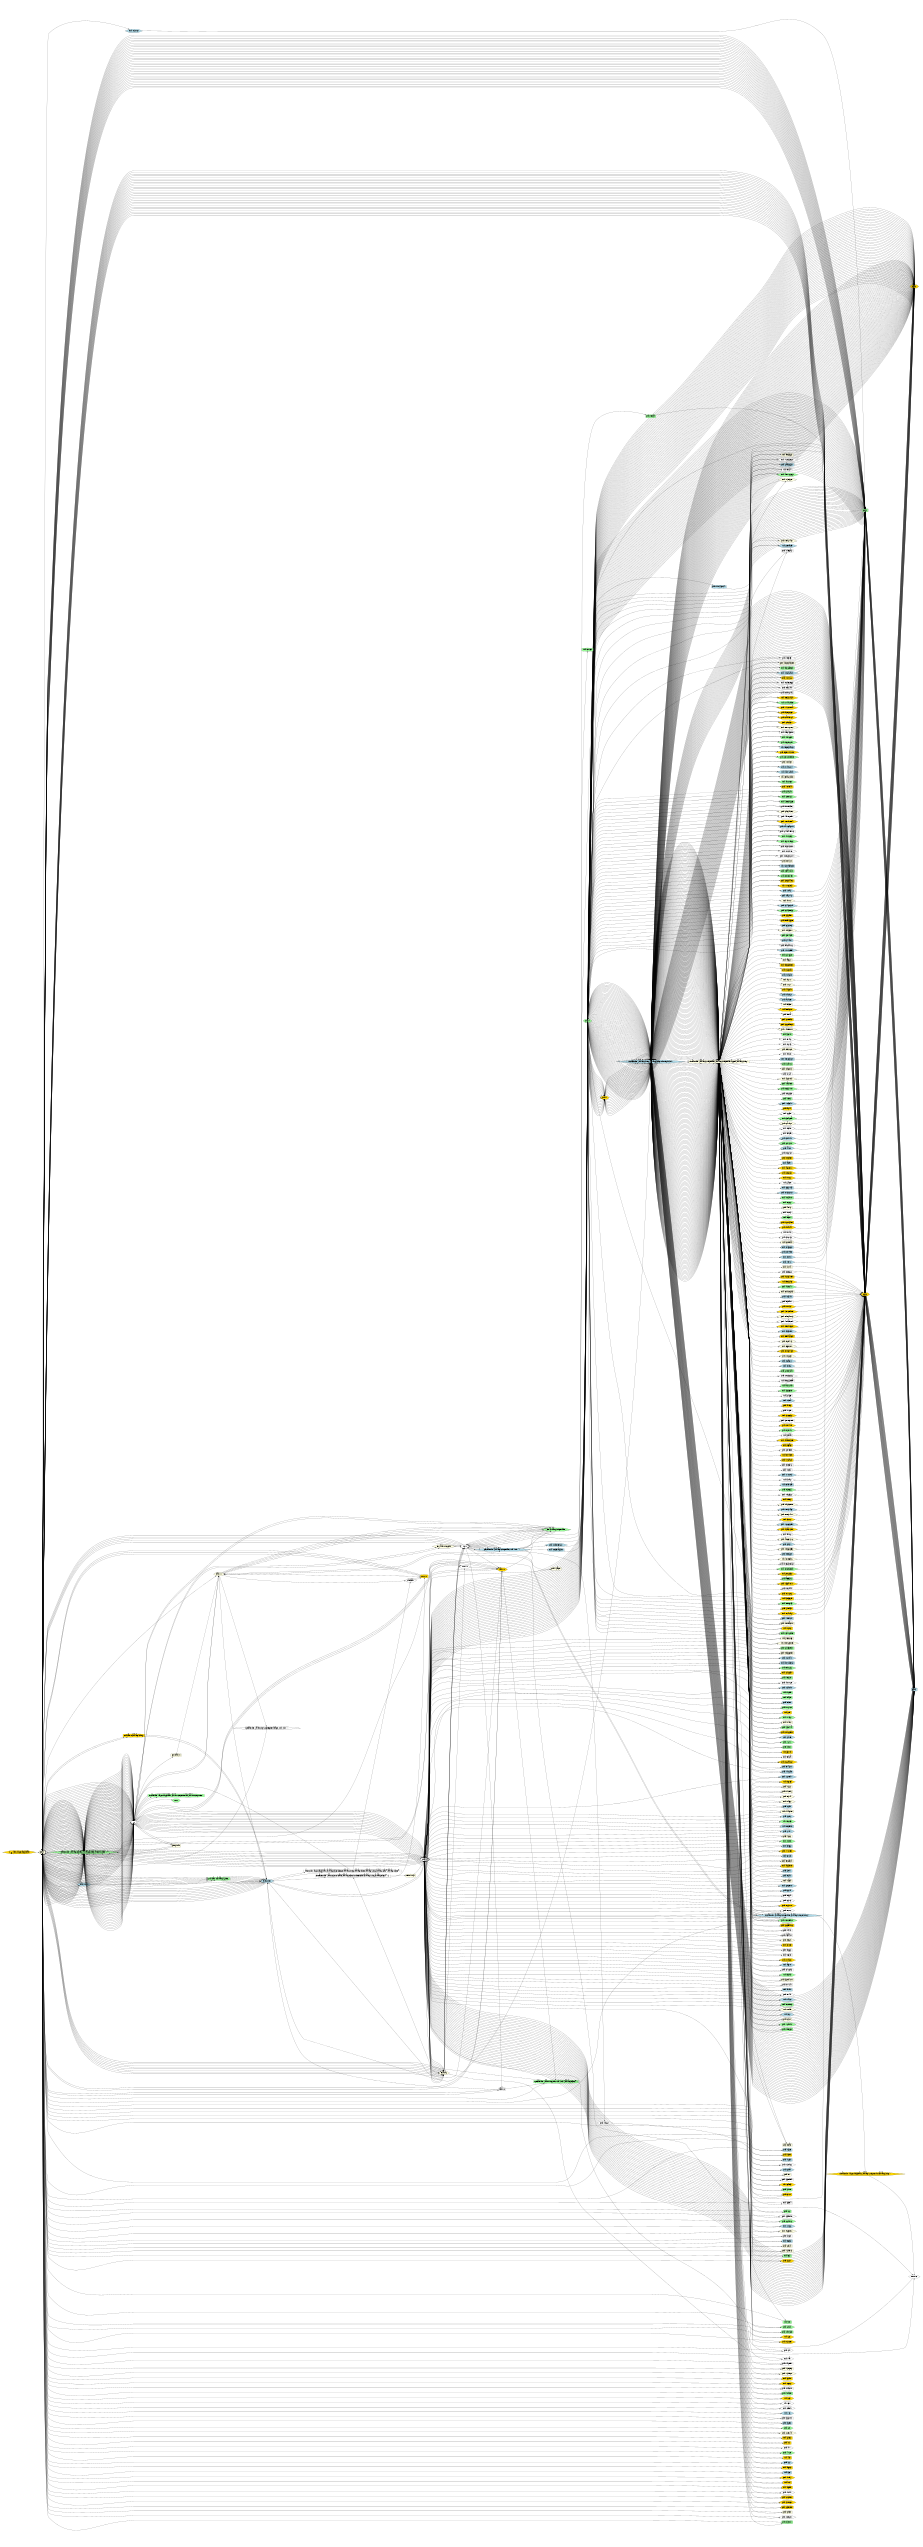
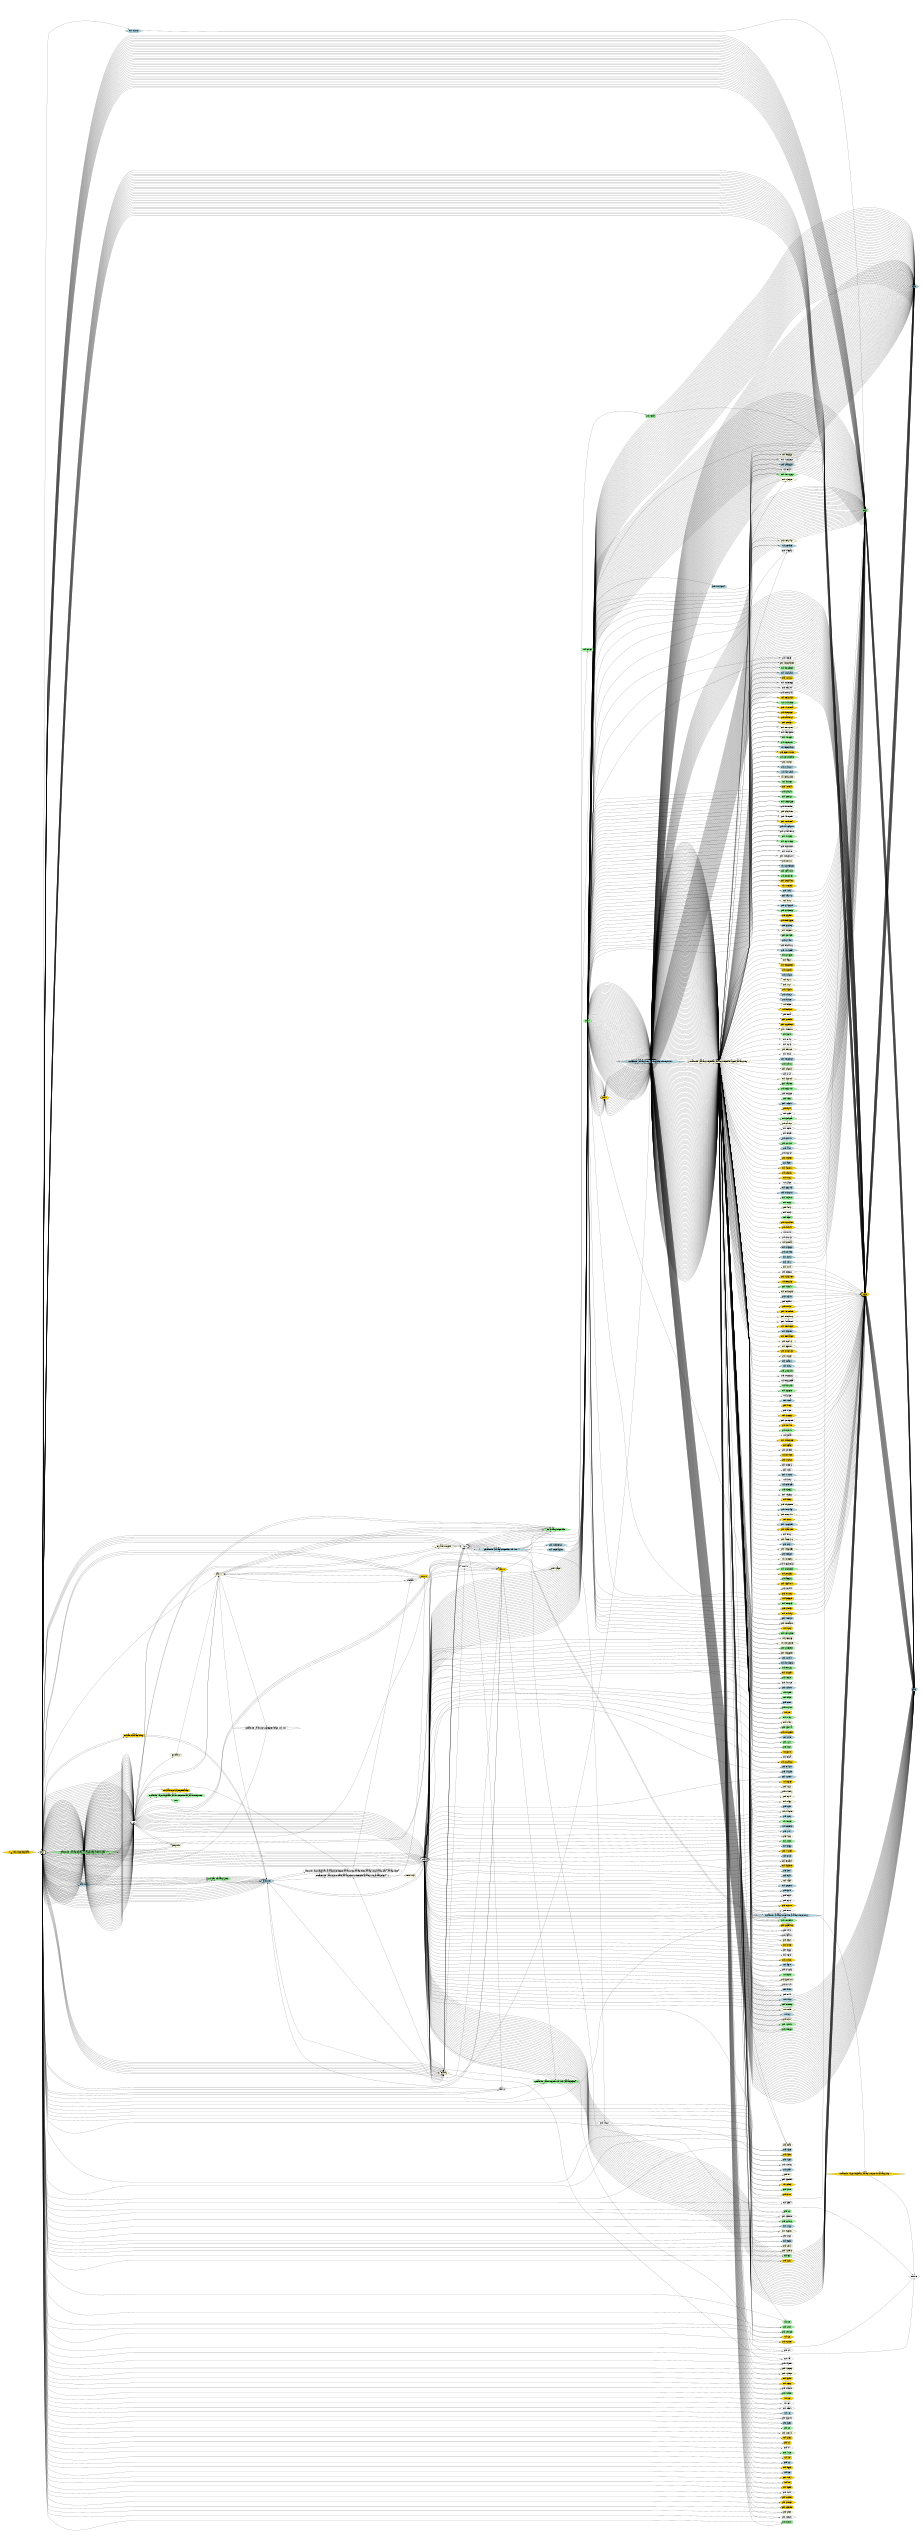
(914, 286) -> (914, 286)
none -> (176, 1791)
